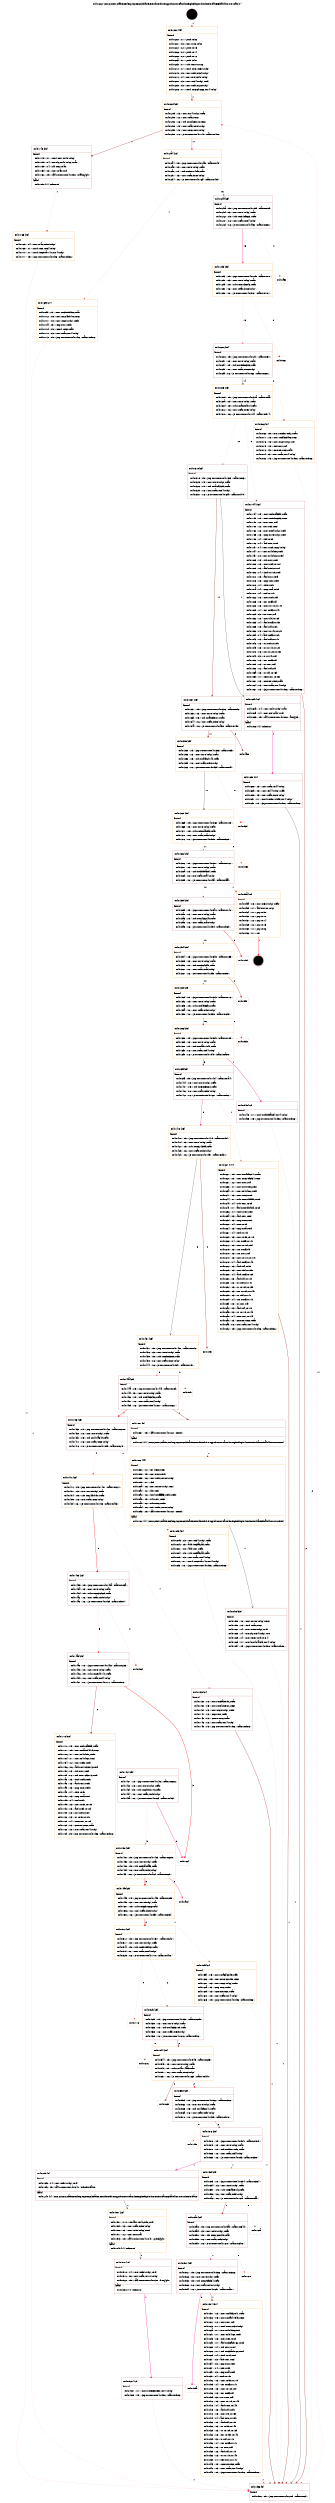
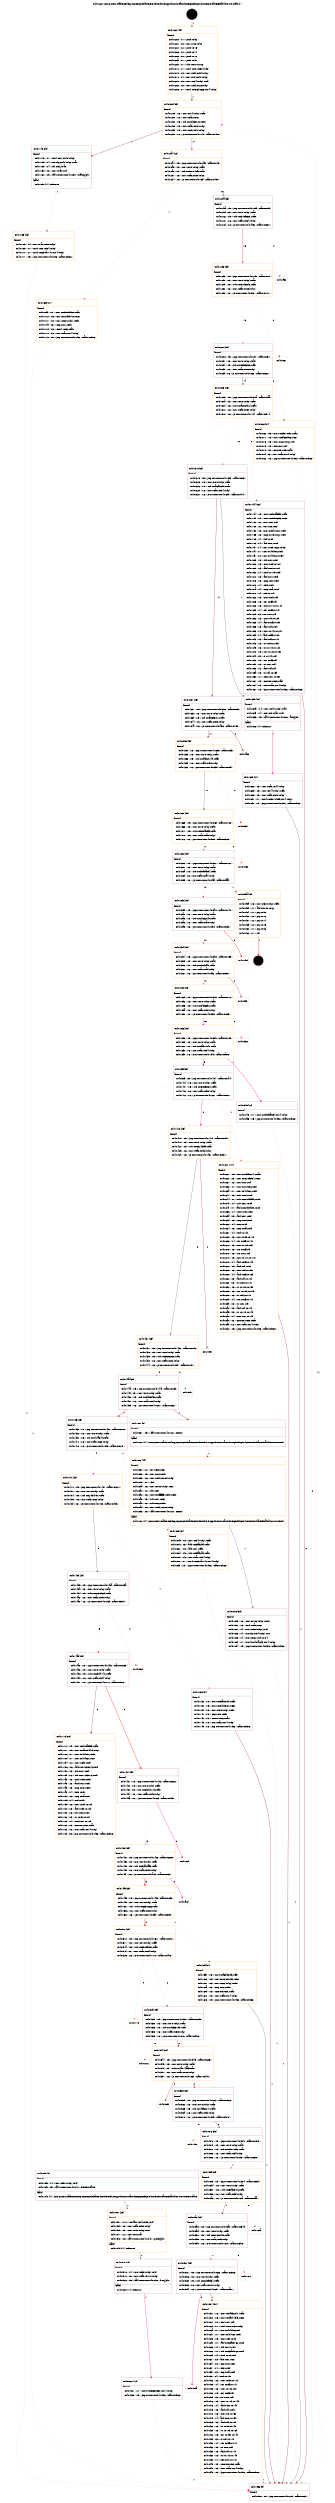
(95, 1539) -> (95, 1539)
(188, 1758) -> (123, 1727)
(189, 2166) -> none
(266, 2241) -> (266, 2241)
